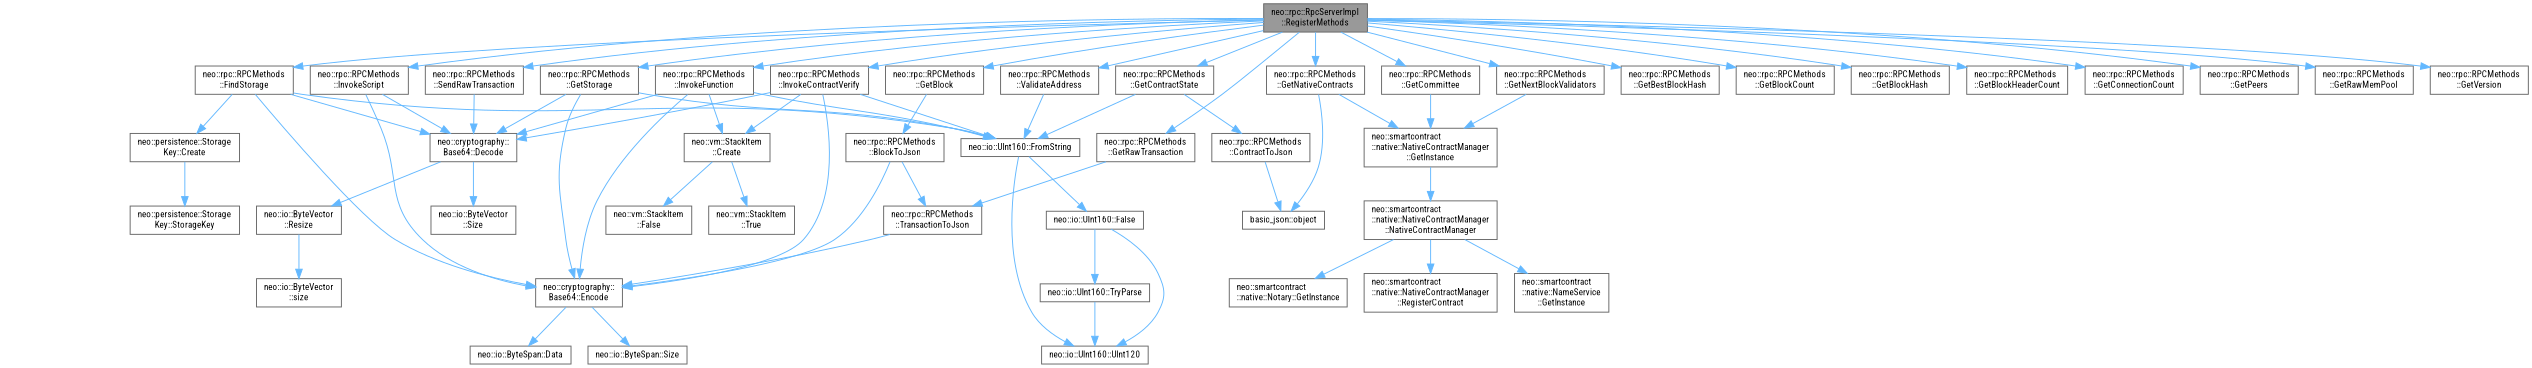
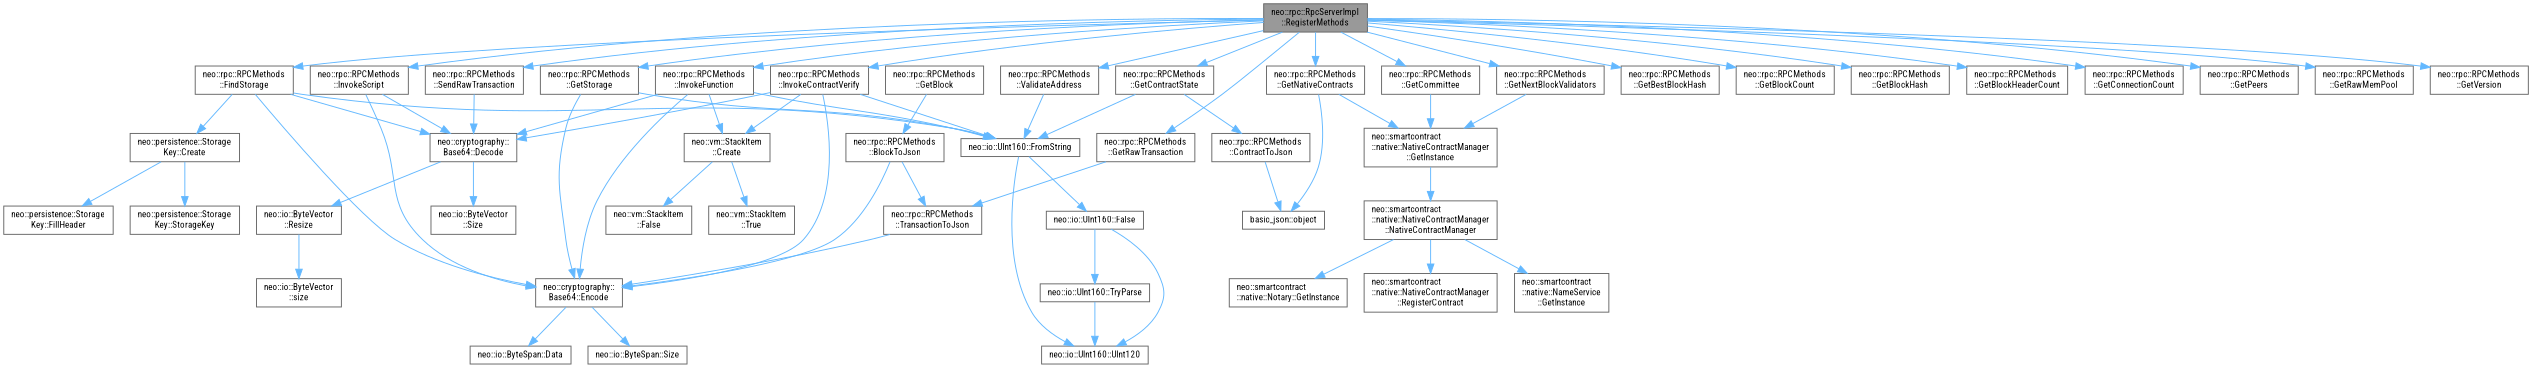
(1128, 44) -> none
(527, 117) -> none
none -> (58, 220)
